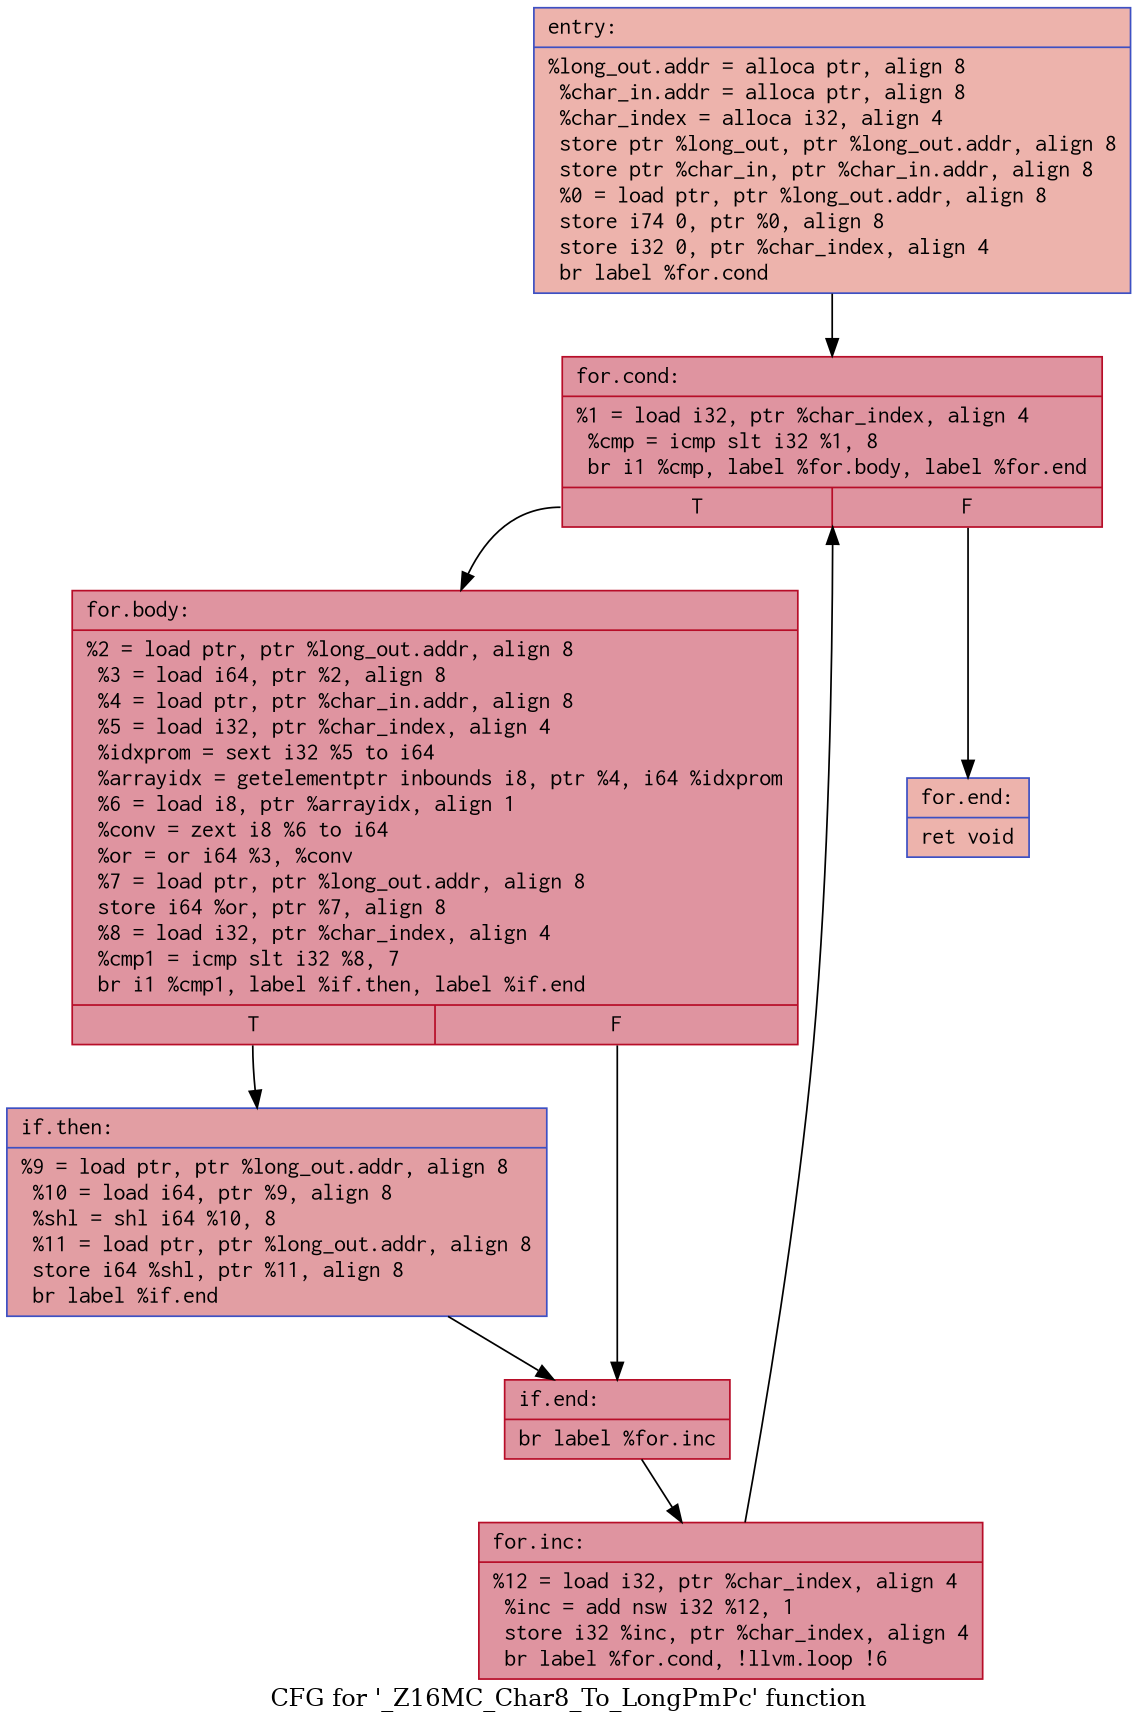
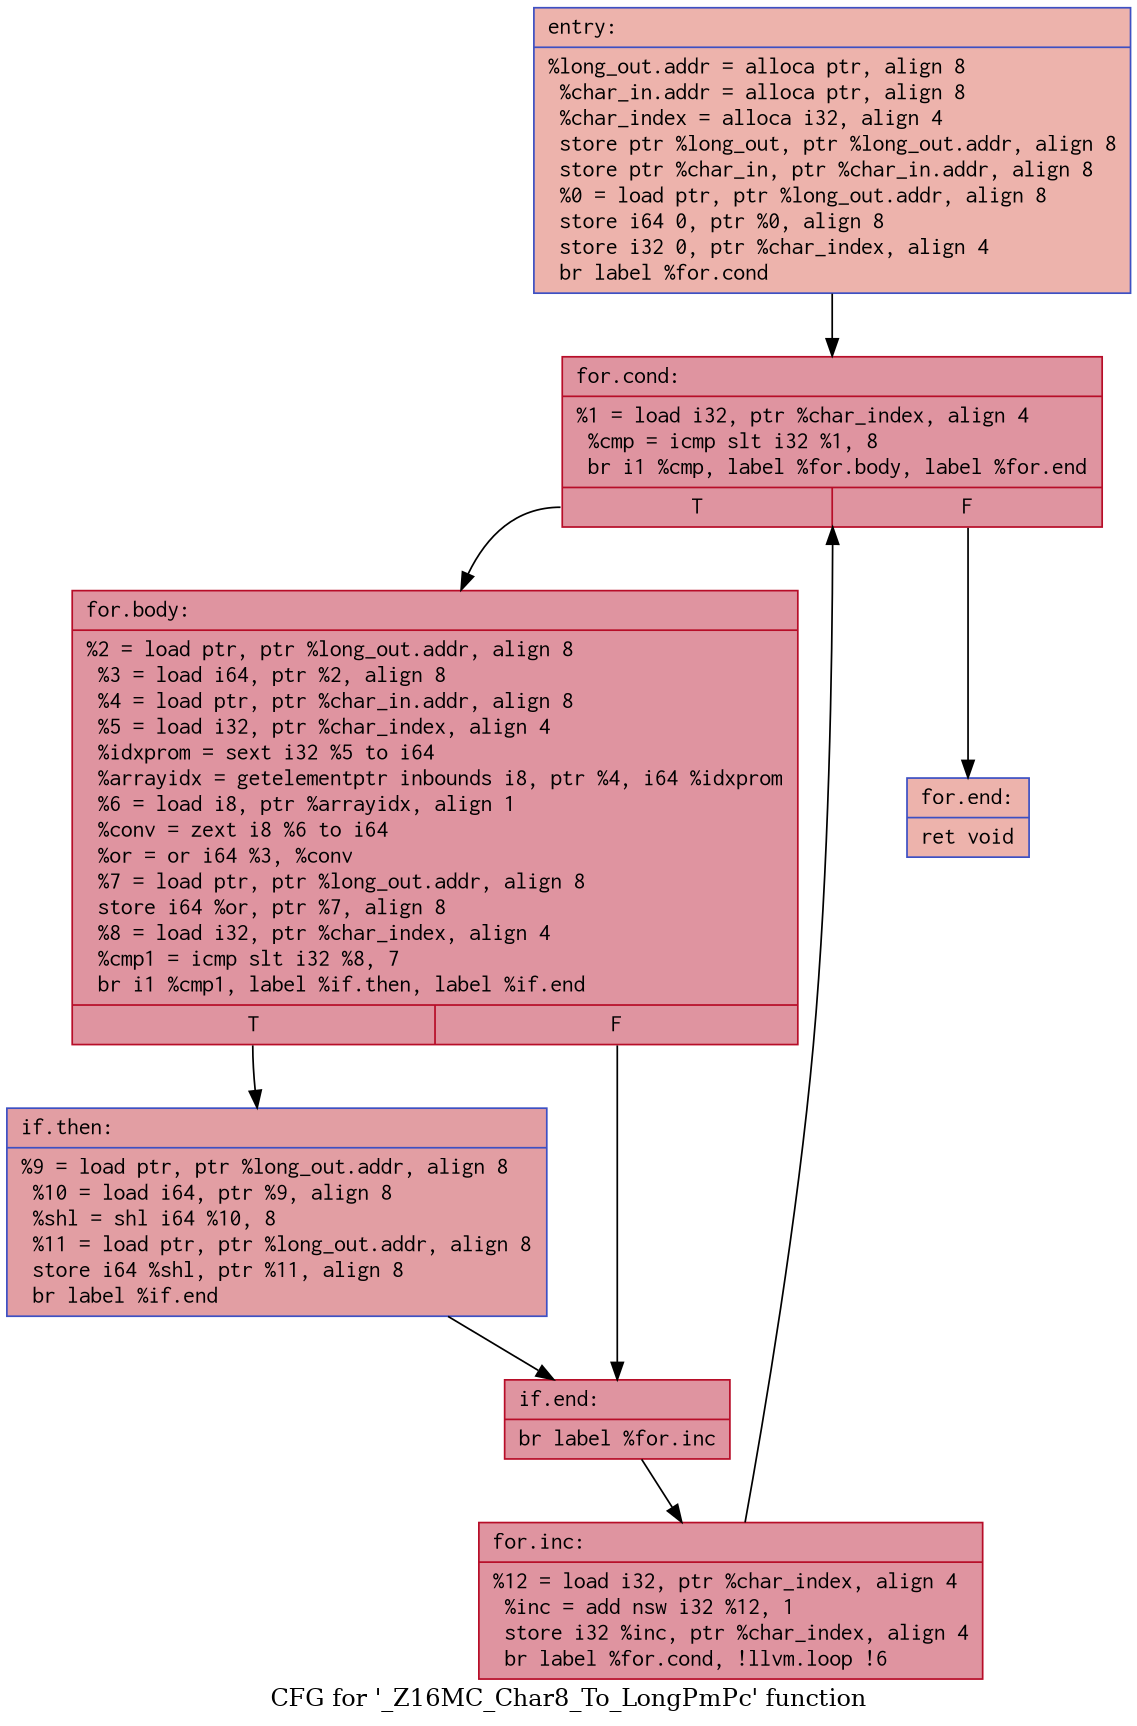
(716, 221) -> (716, 221)
